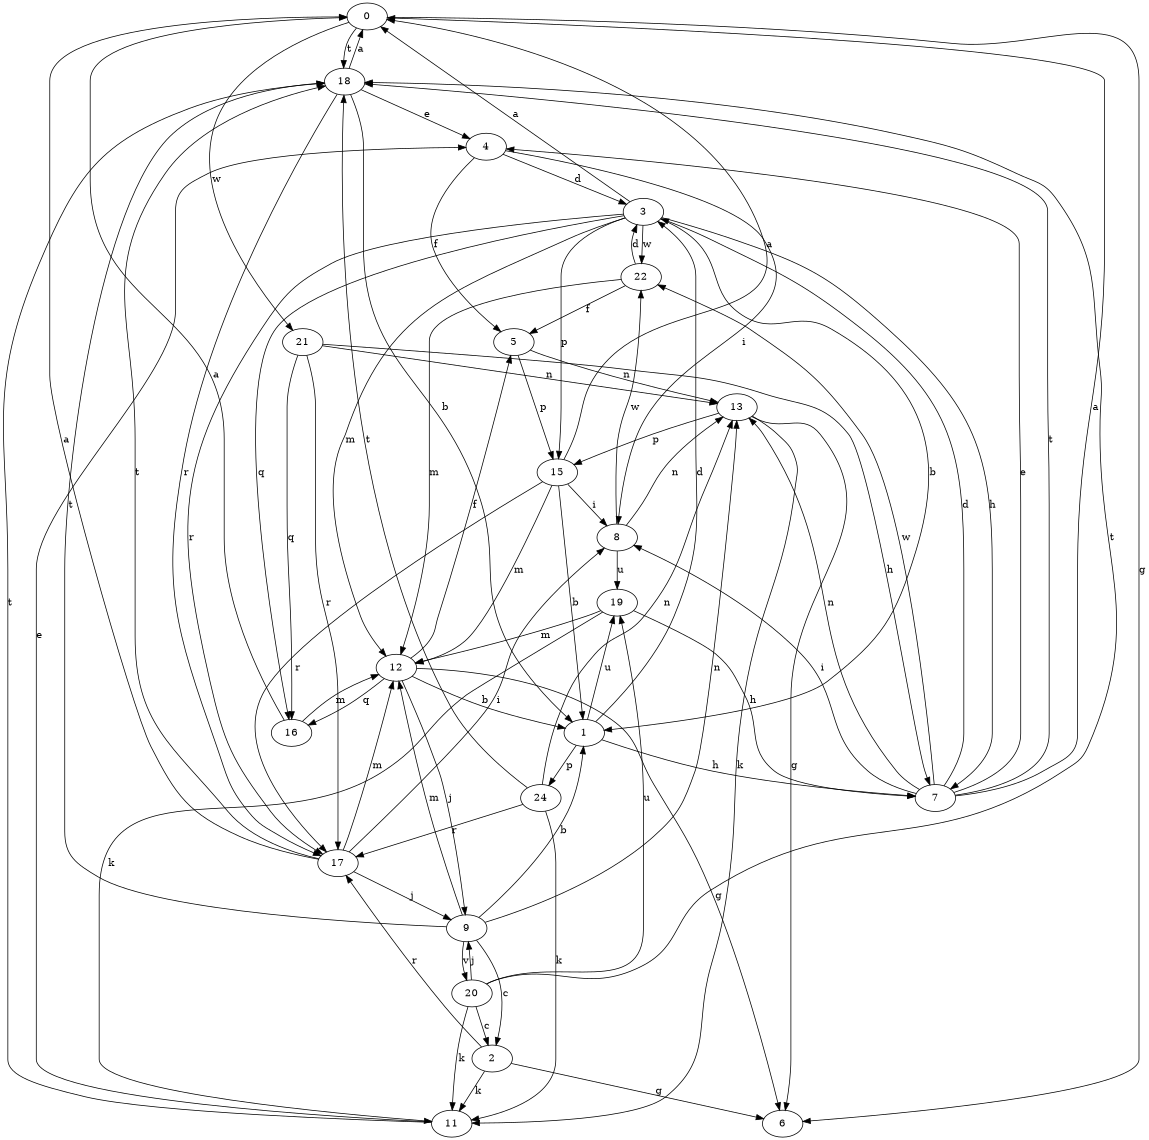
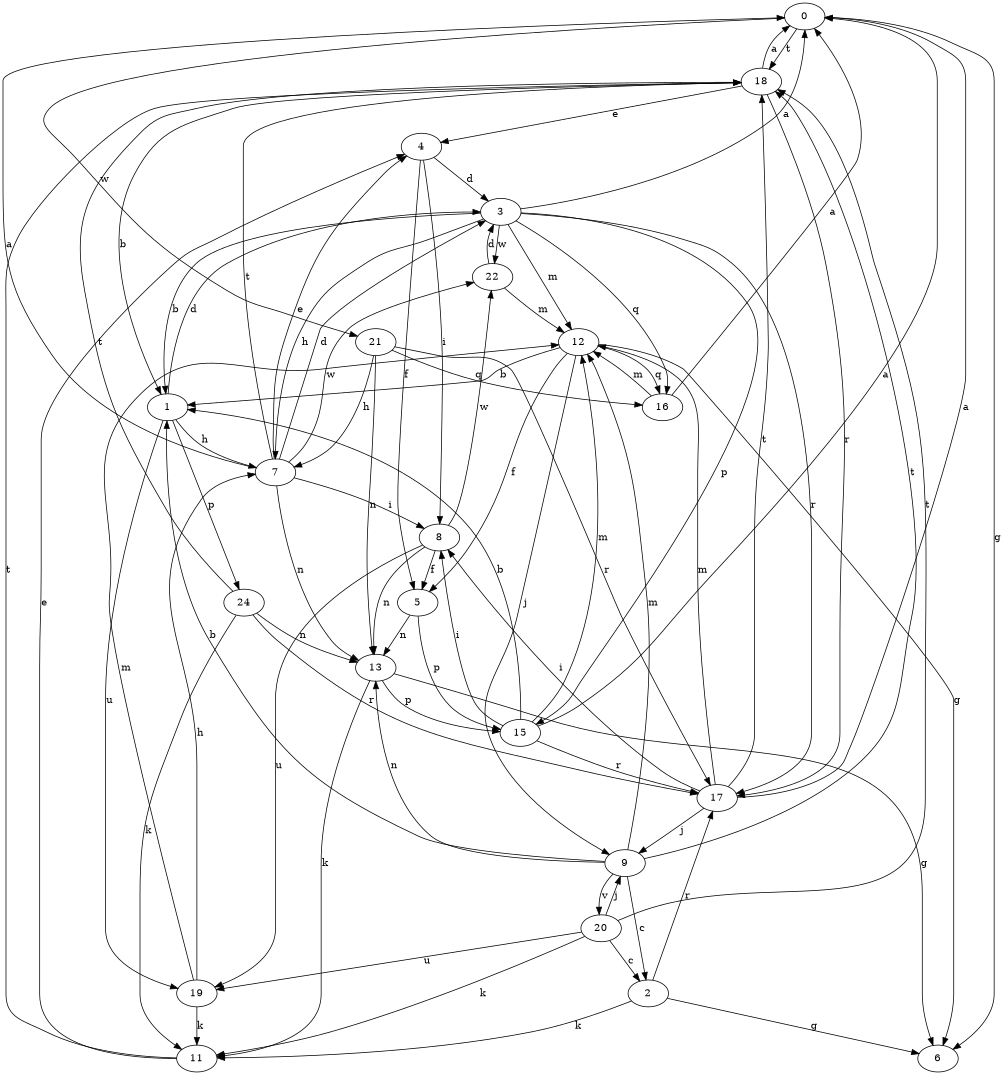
(581, 308) -> (430, 566)
